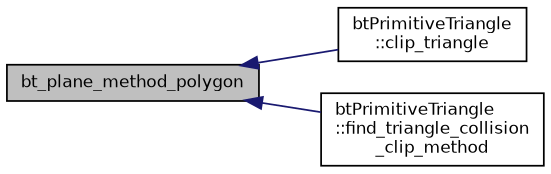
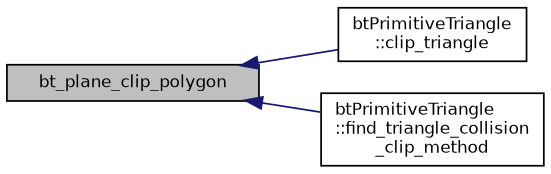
(133, 83) -> (133, 83)
